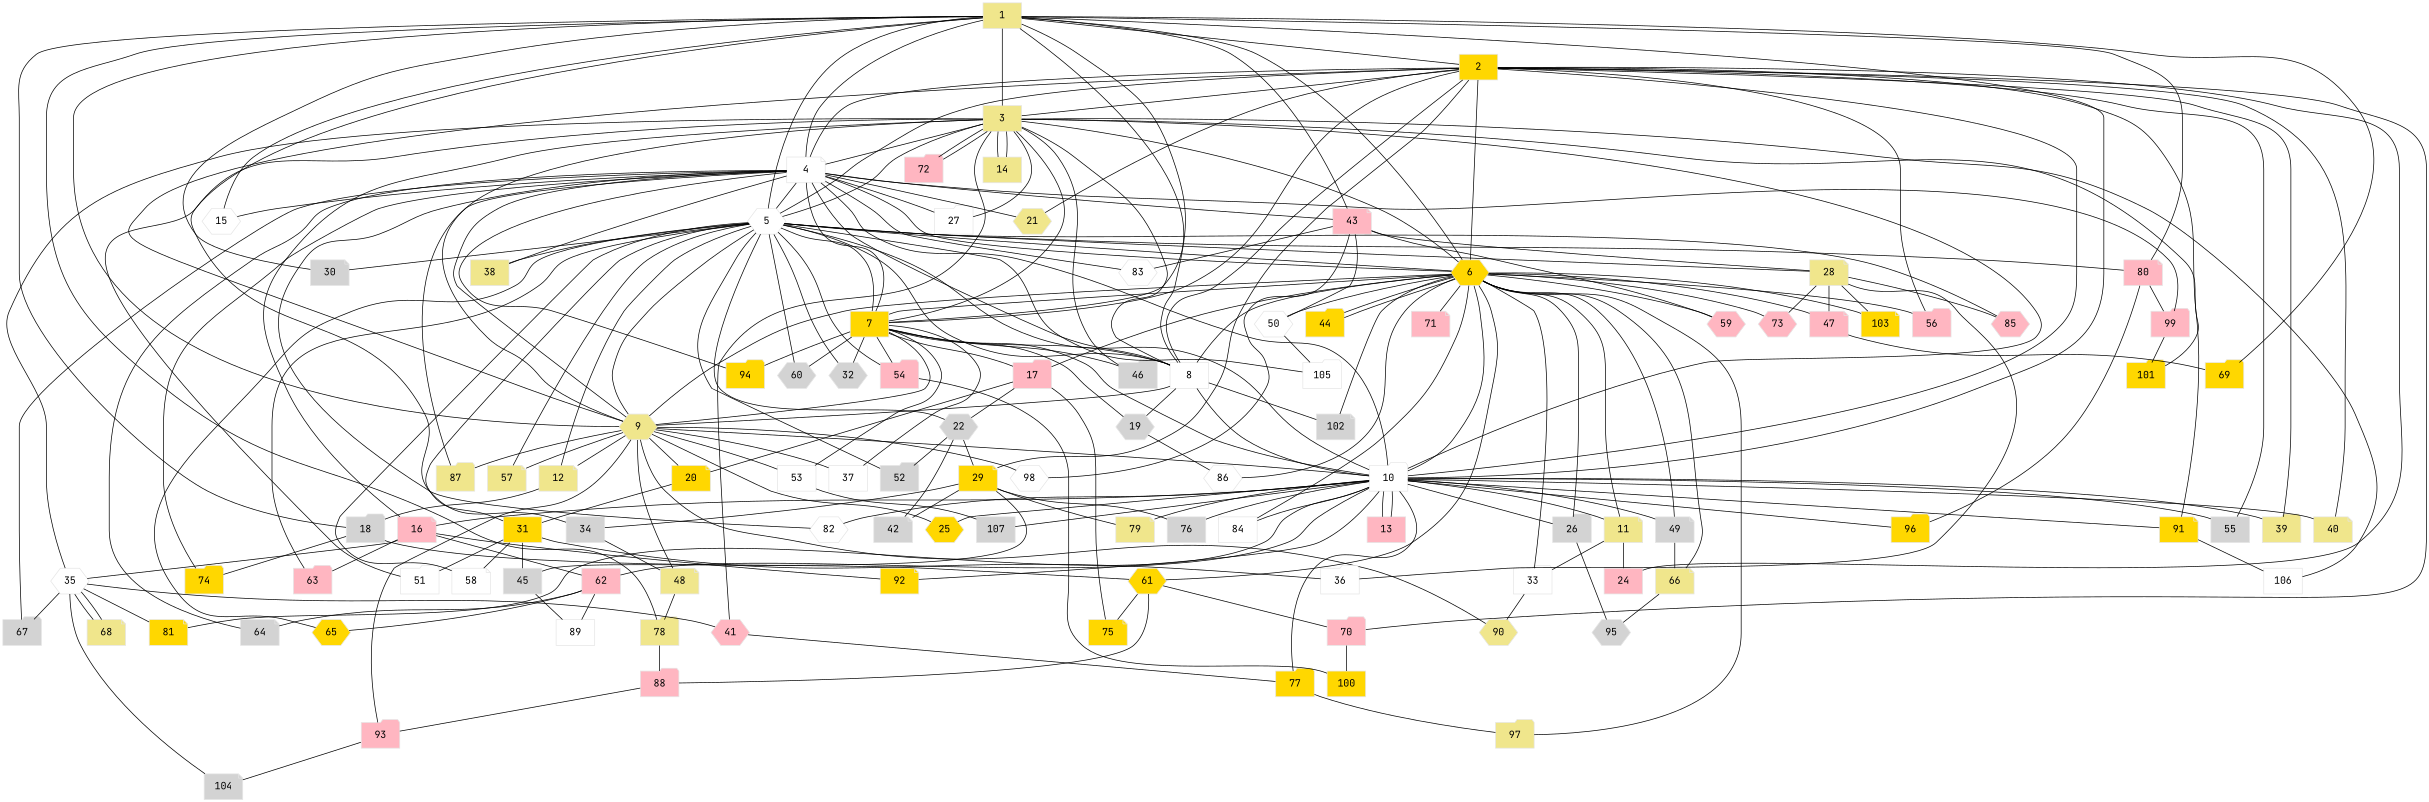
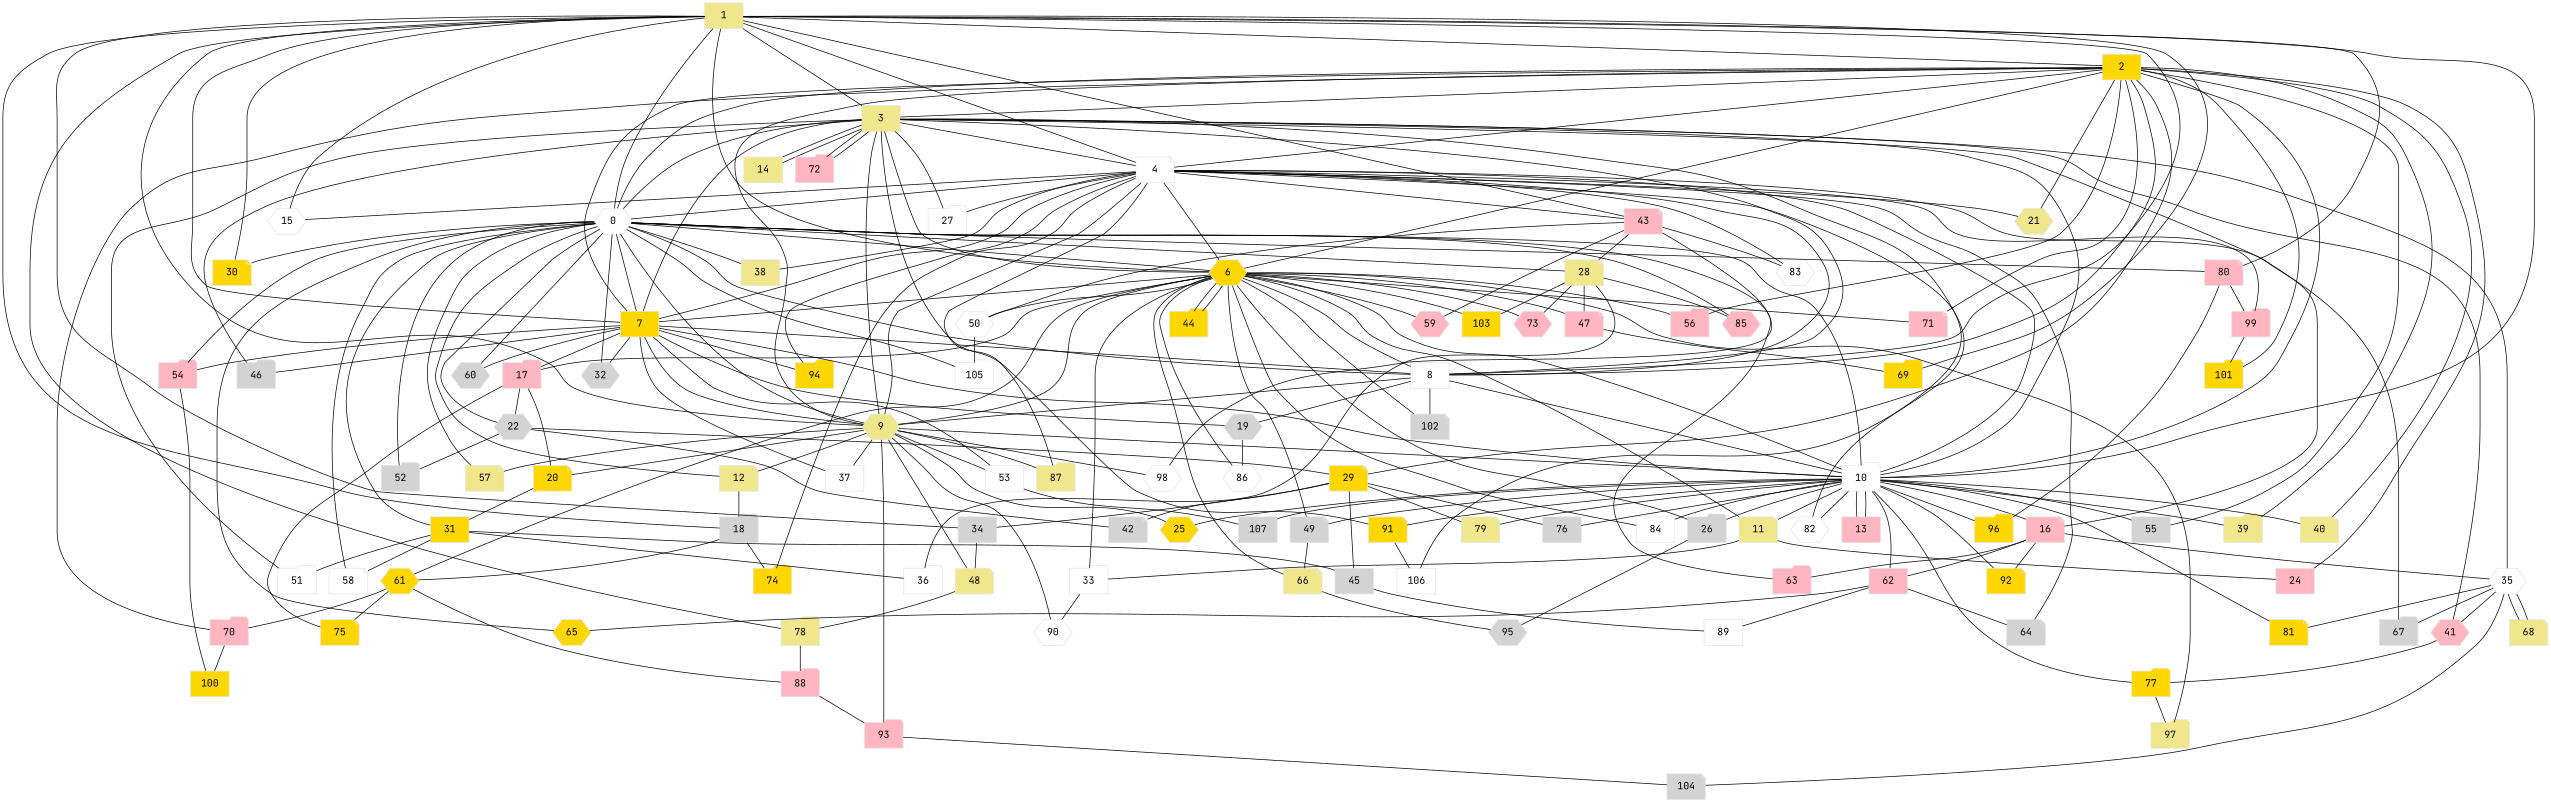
(767, 221) -> (613, 221)
none -> (2095, 245)
(330, 273) -> (232, 273)
(1880, 324) -> (1481, 324)
(1498, 633) -> (1053, 633)
